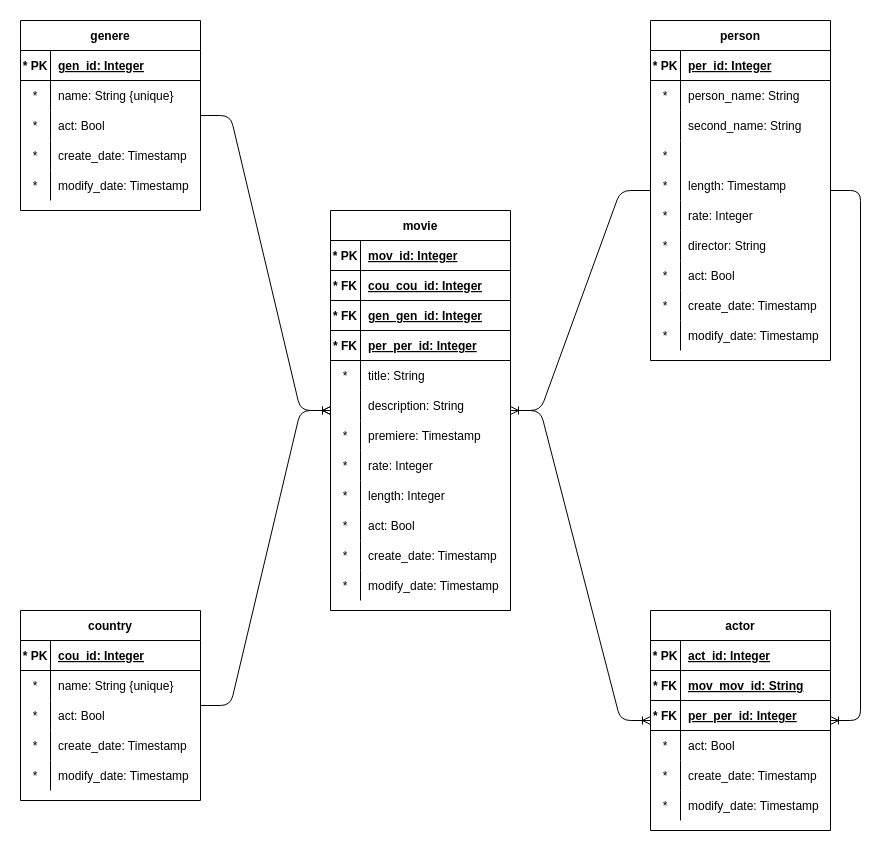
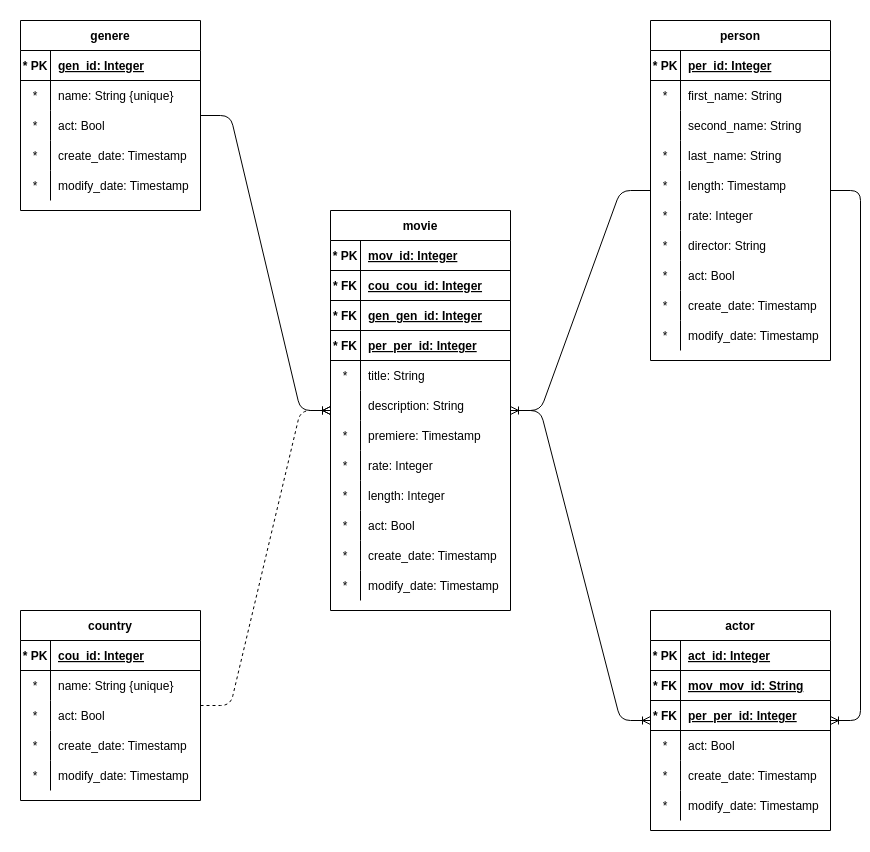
(747, 96) -> (742, 96)
none -> (756, 156)
(263, 569) -> (263, 569)
